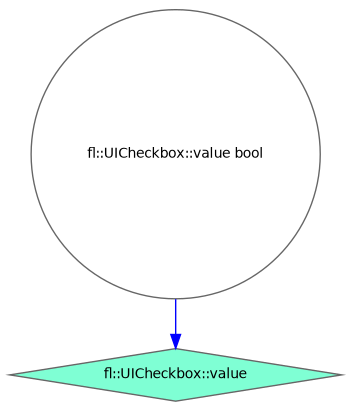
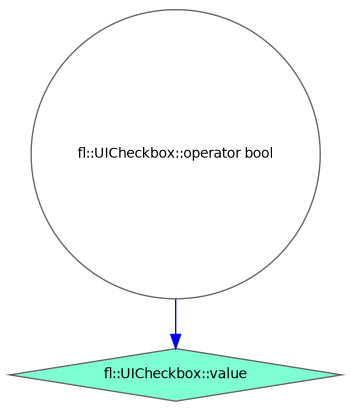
(176, 154) -> (176, 154)
